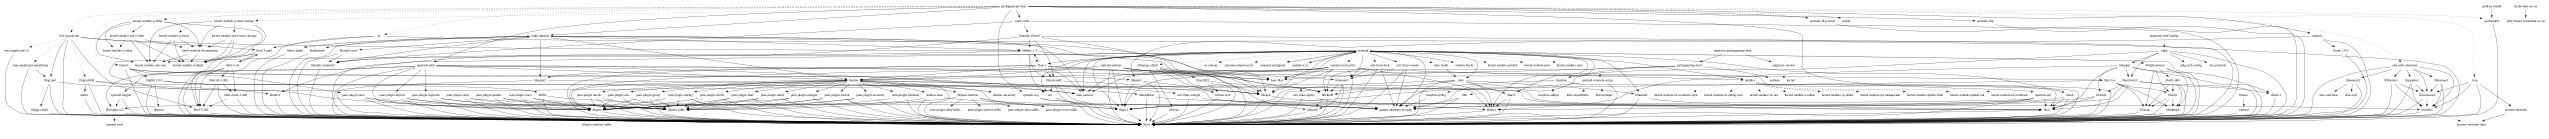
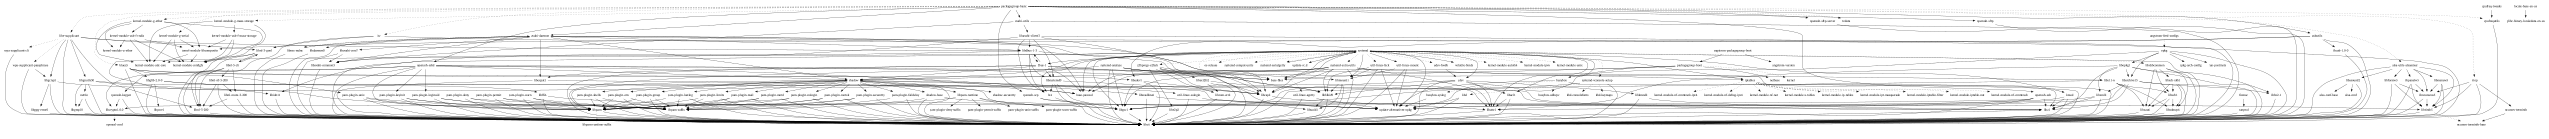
(208, 32) -> (1005, 40)
(1509, 54) -> none
(77, 57) -> (77, 57)
(1021, 64) -> (1021, 64)
none -> (77, 110)
